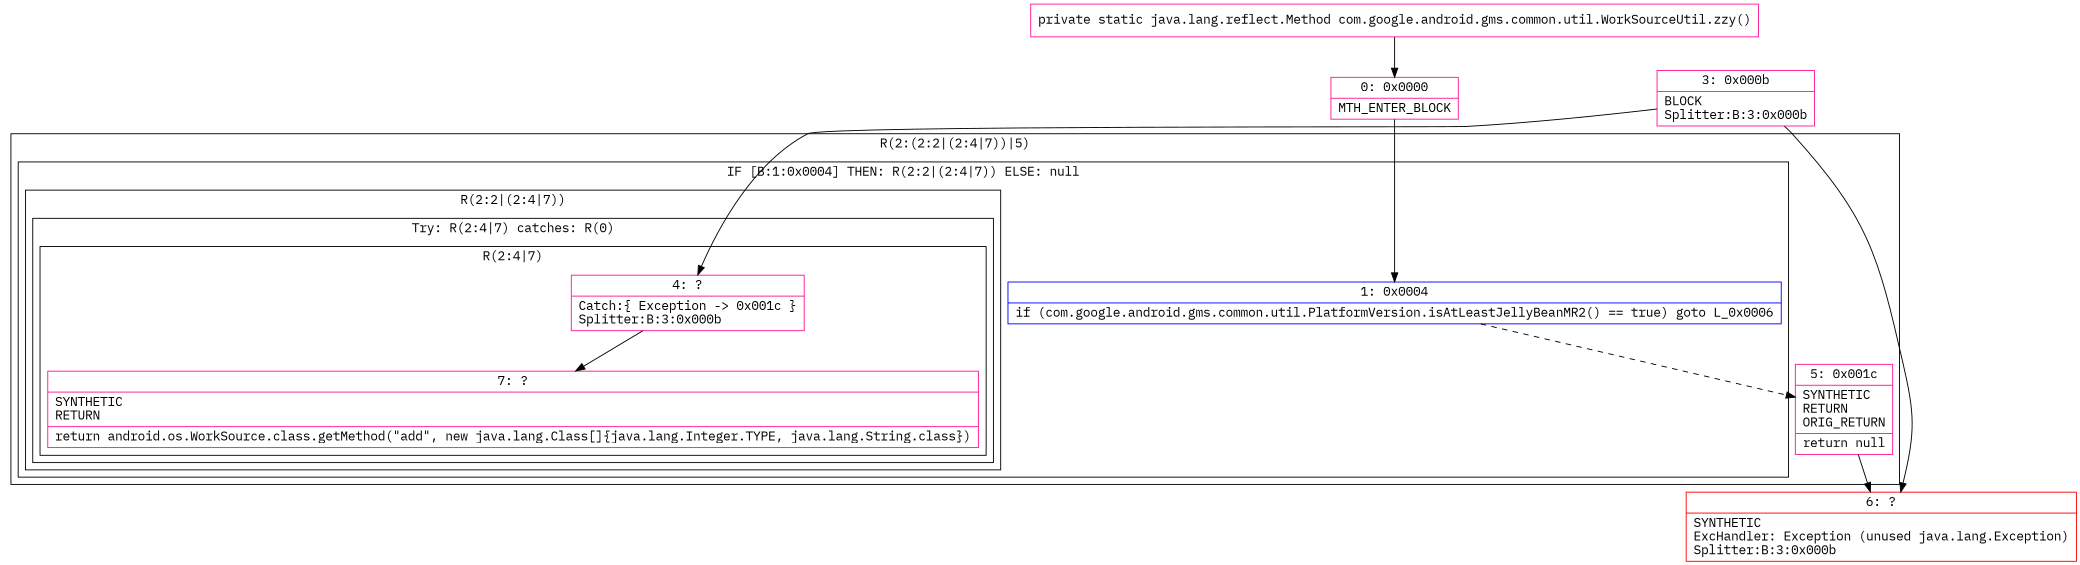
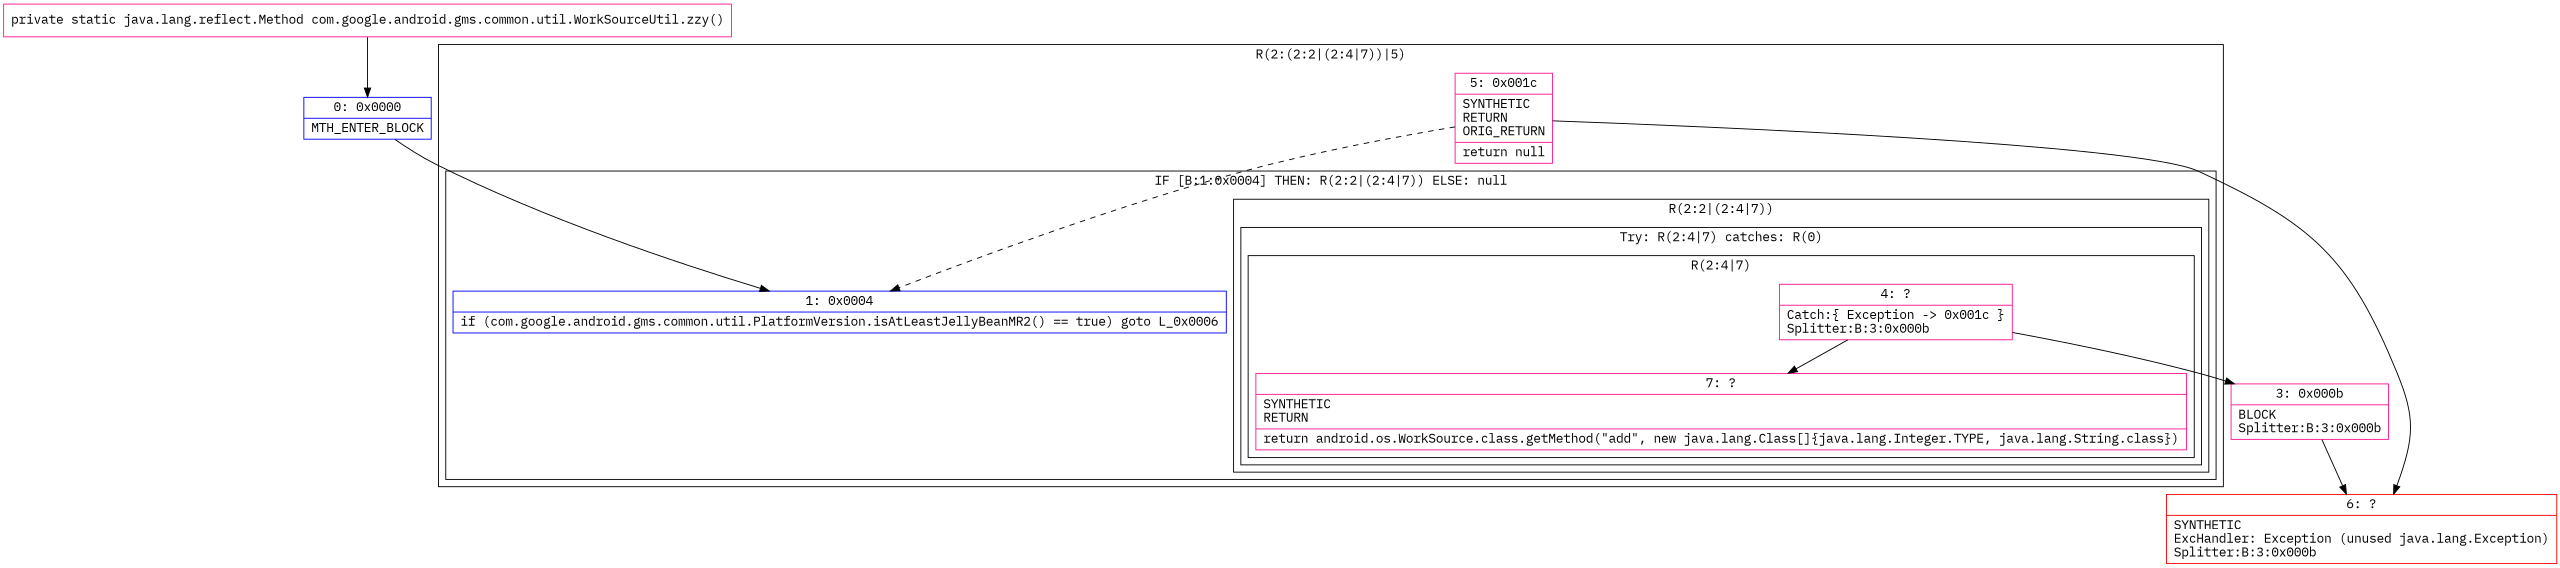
(1395, 98) -> (368, 118)
(1146, 127) -> (2120, 354)
(1634, 359) -> (1173, 192)
